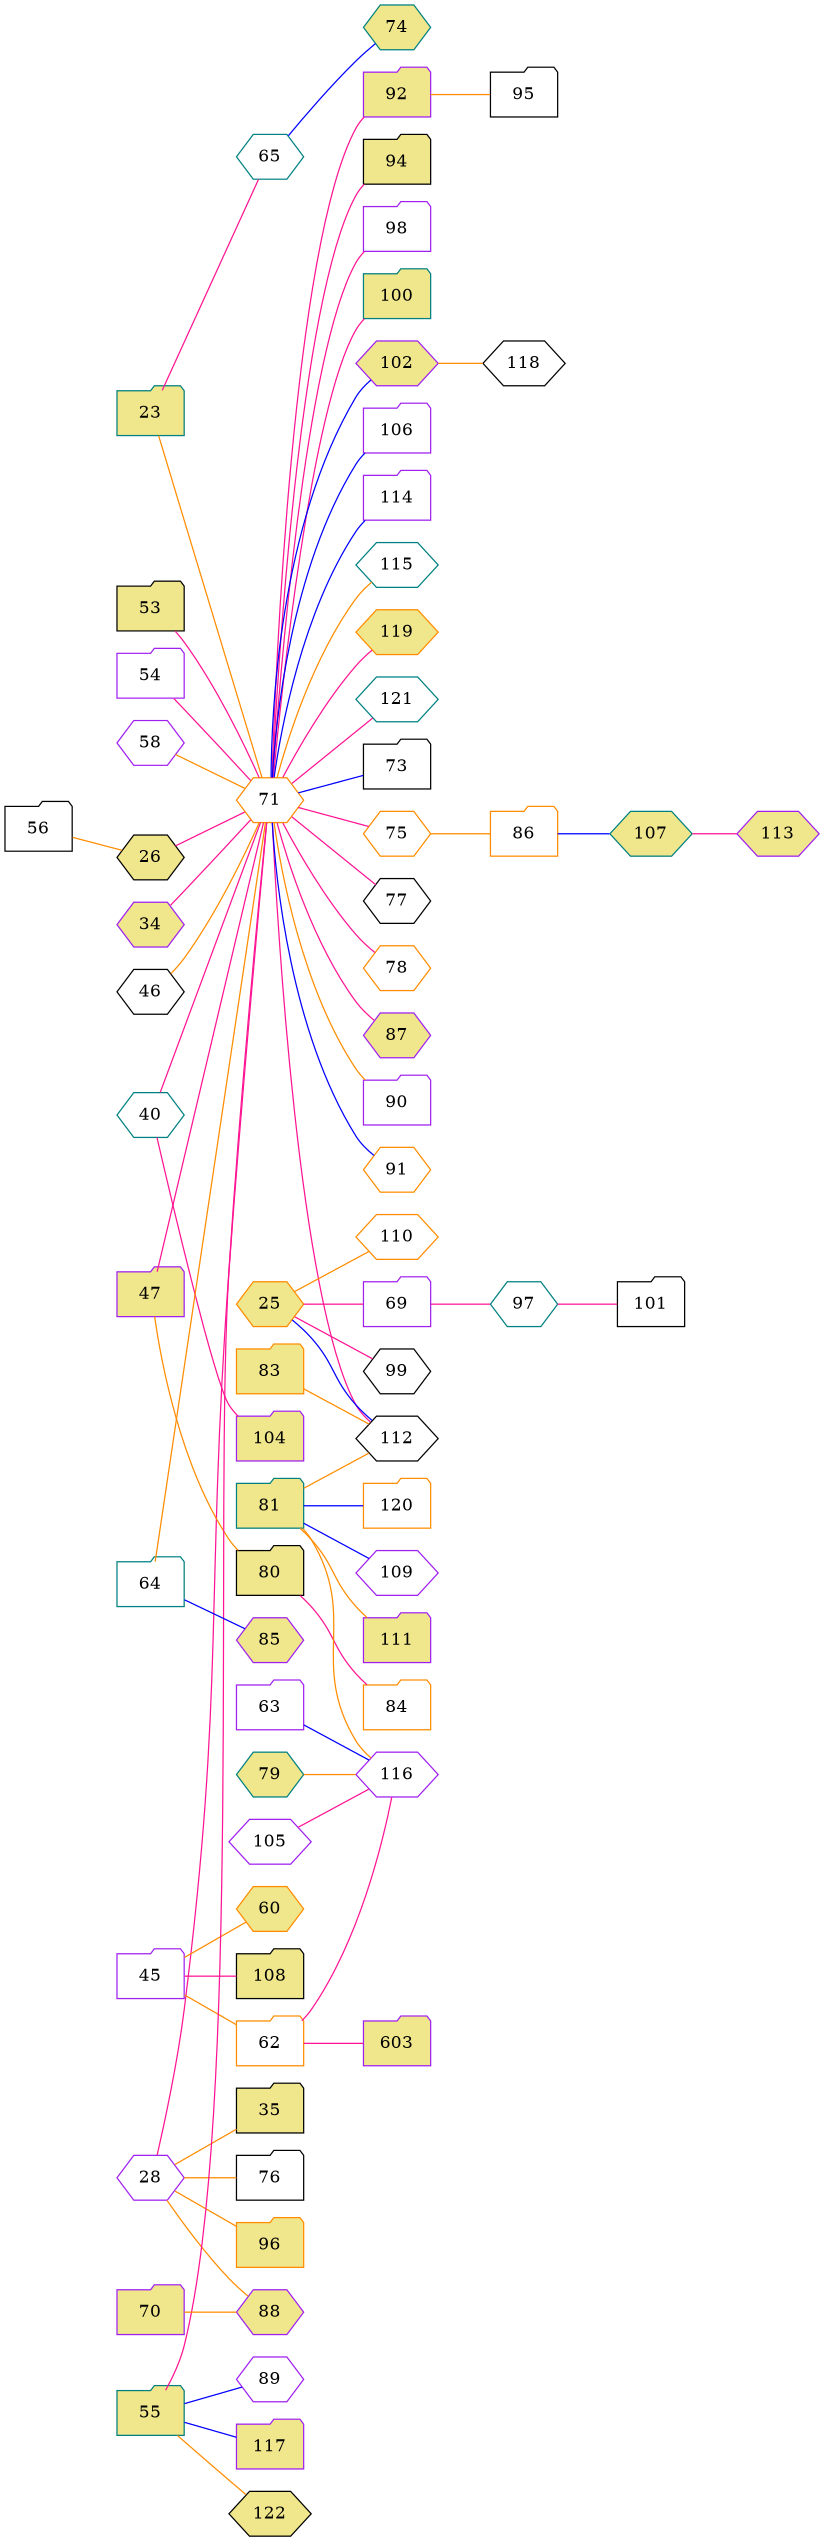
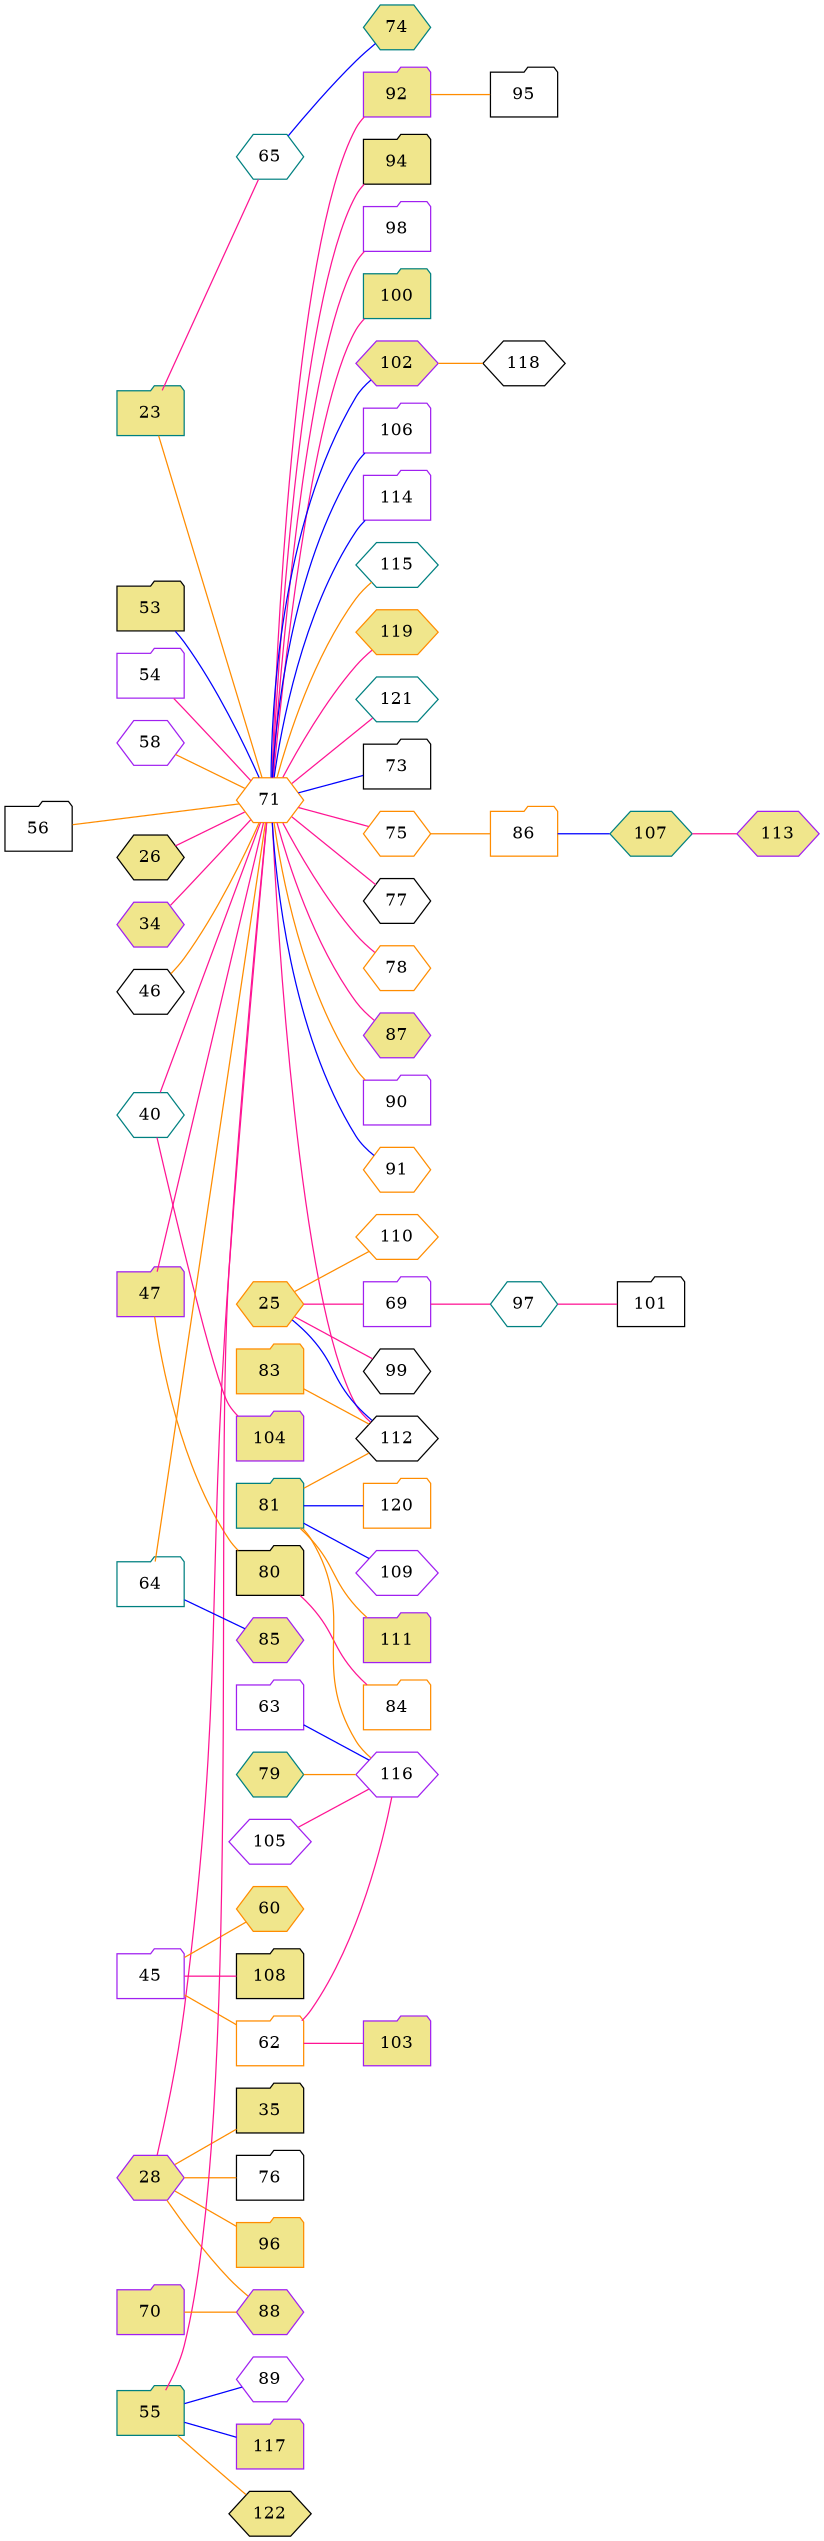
(222, 702) -> (222, 702)
(97, 844) -> (156, 814)
(397, 2043) -> (397, 2043)
(151, 2178) -> (151, 2178)
